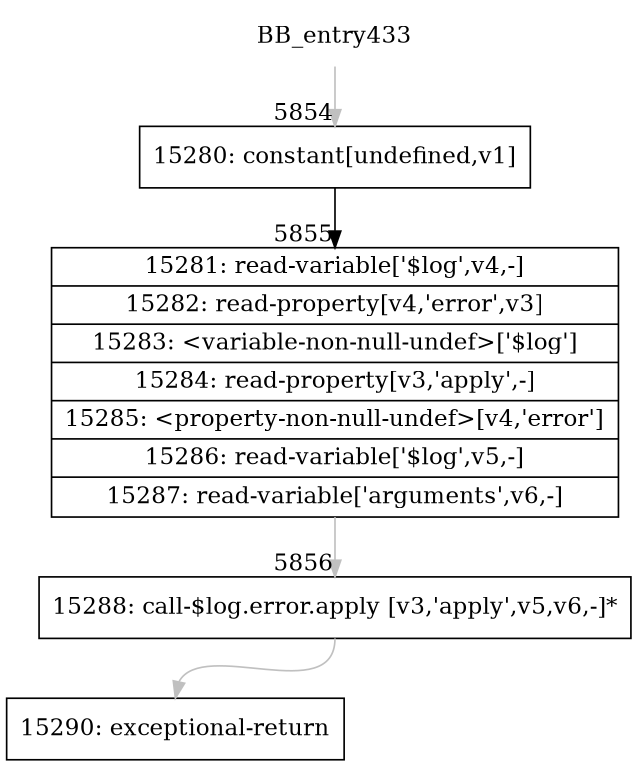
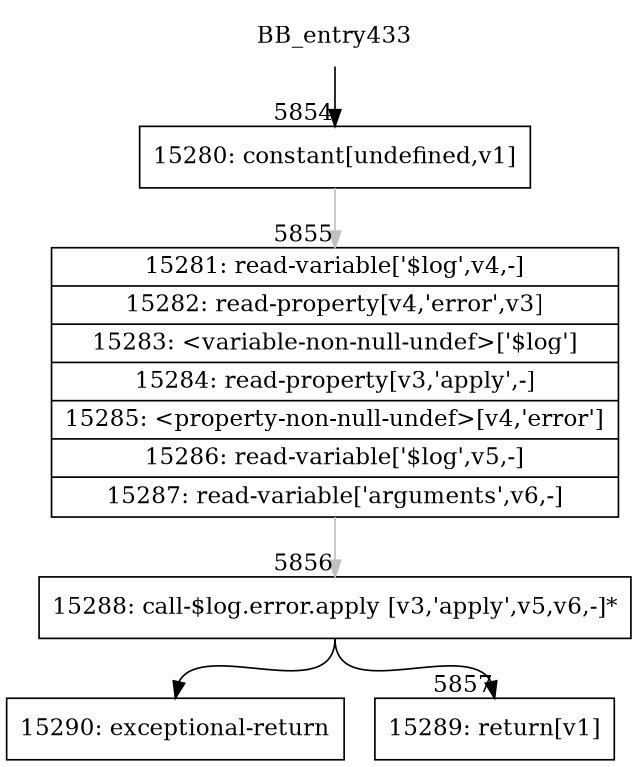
(335, 88) -> (335, 88)
(335, 209) -> (335, 209)
(264, 669) -> (264, 669)
none -> (495, 729)
